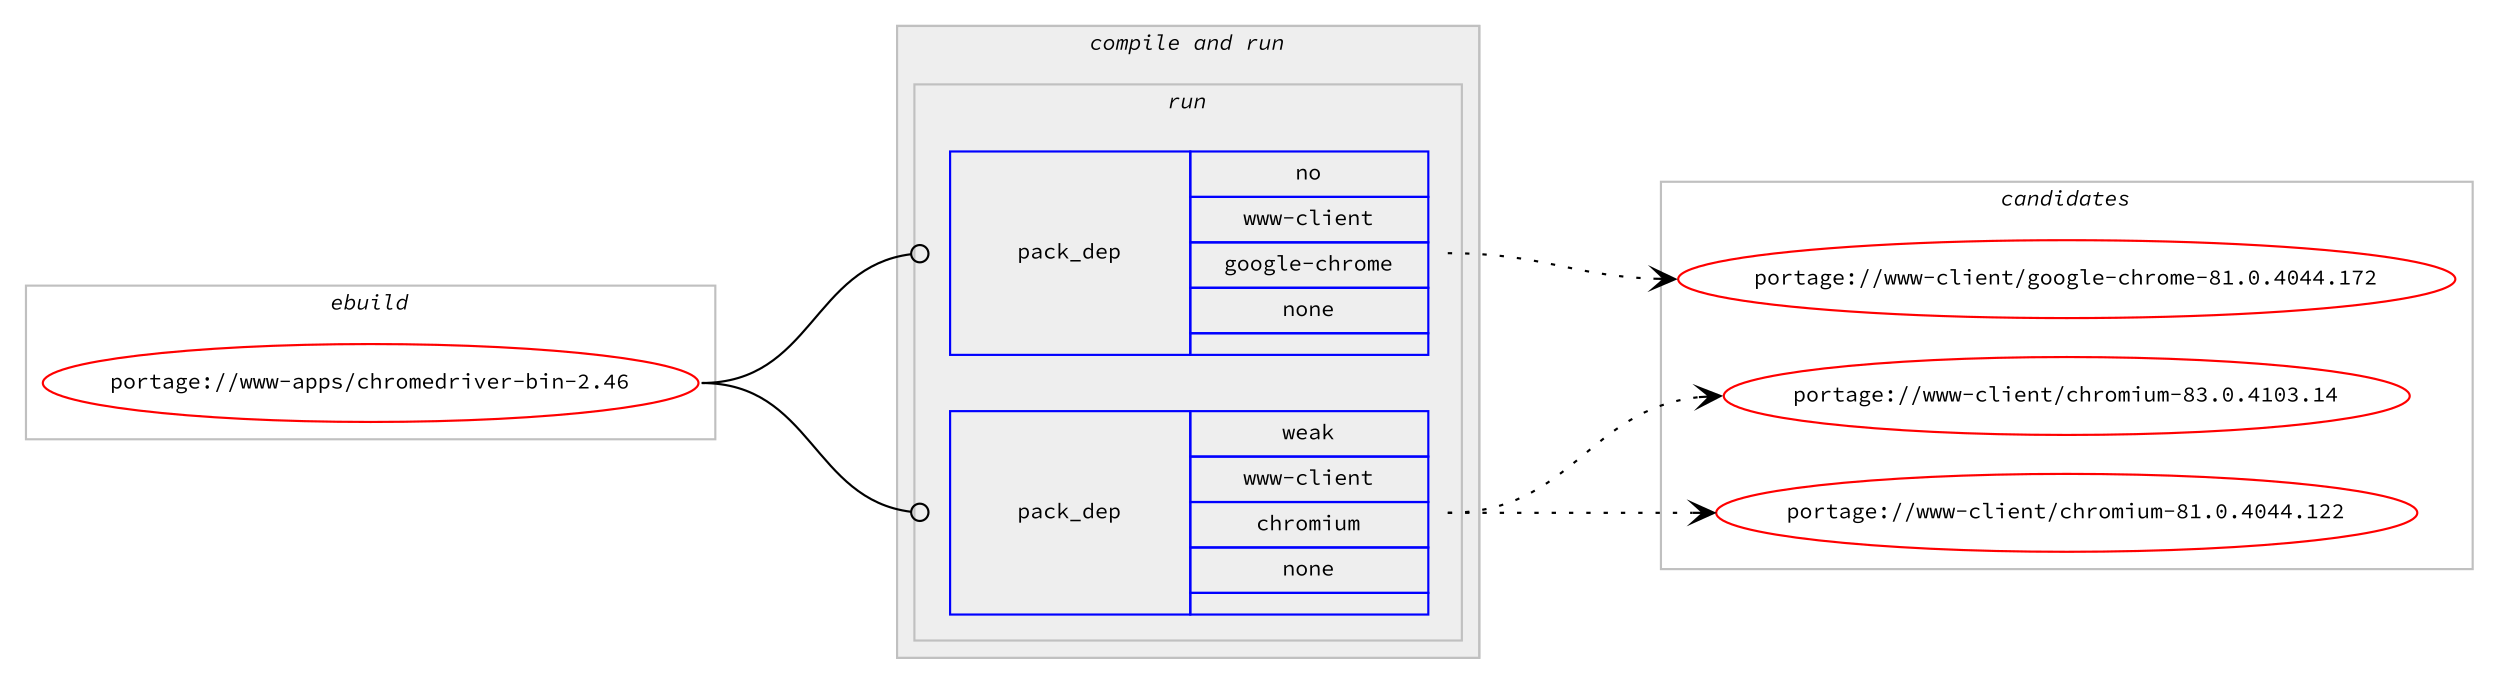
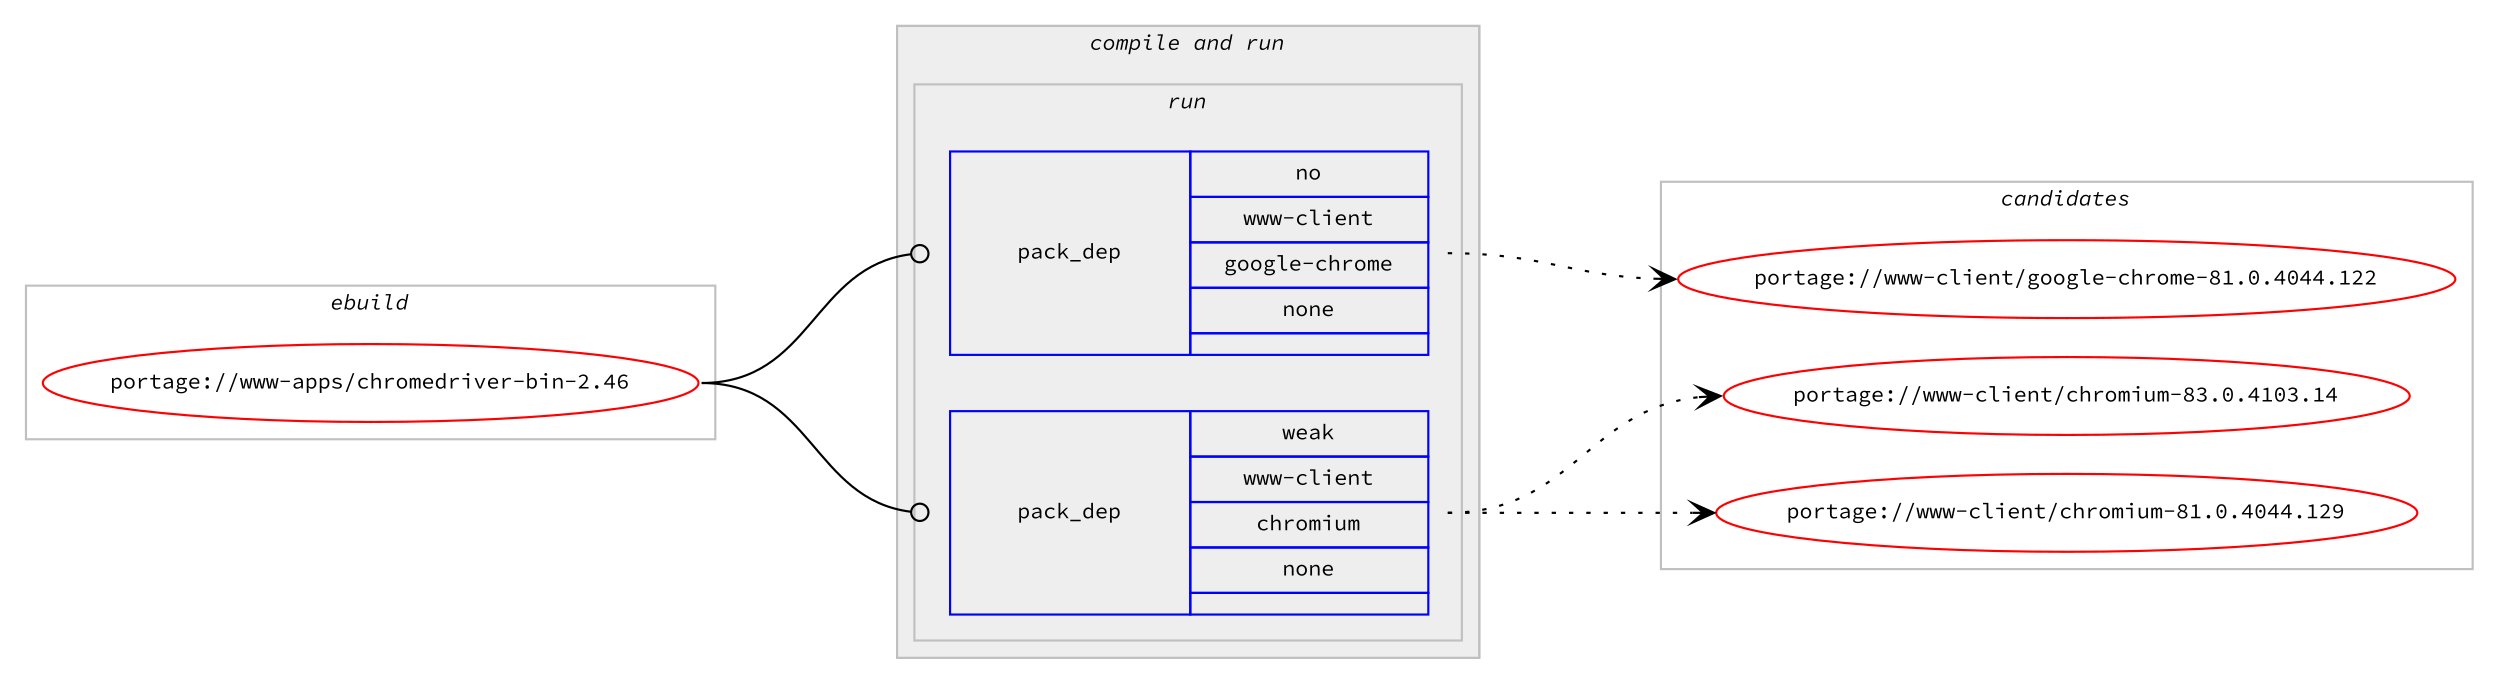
(2067, 279) -> (2067, 279)
(2067, 513) -> (2067, 513)
